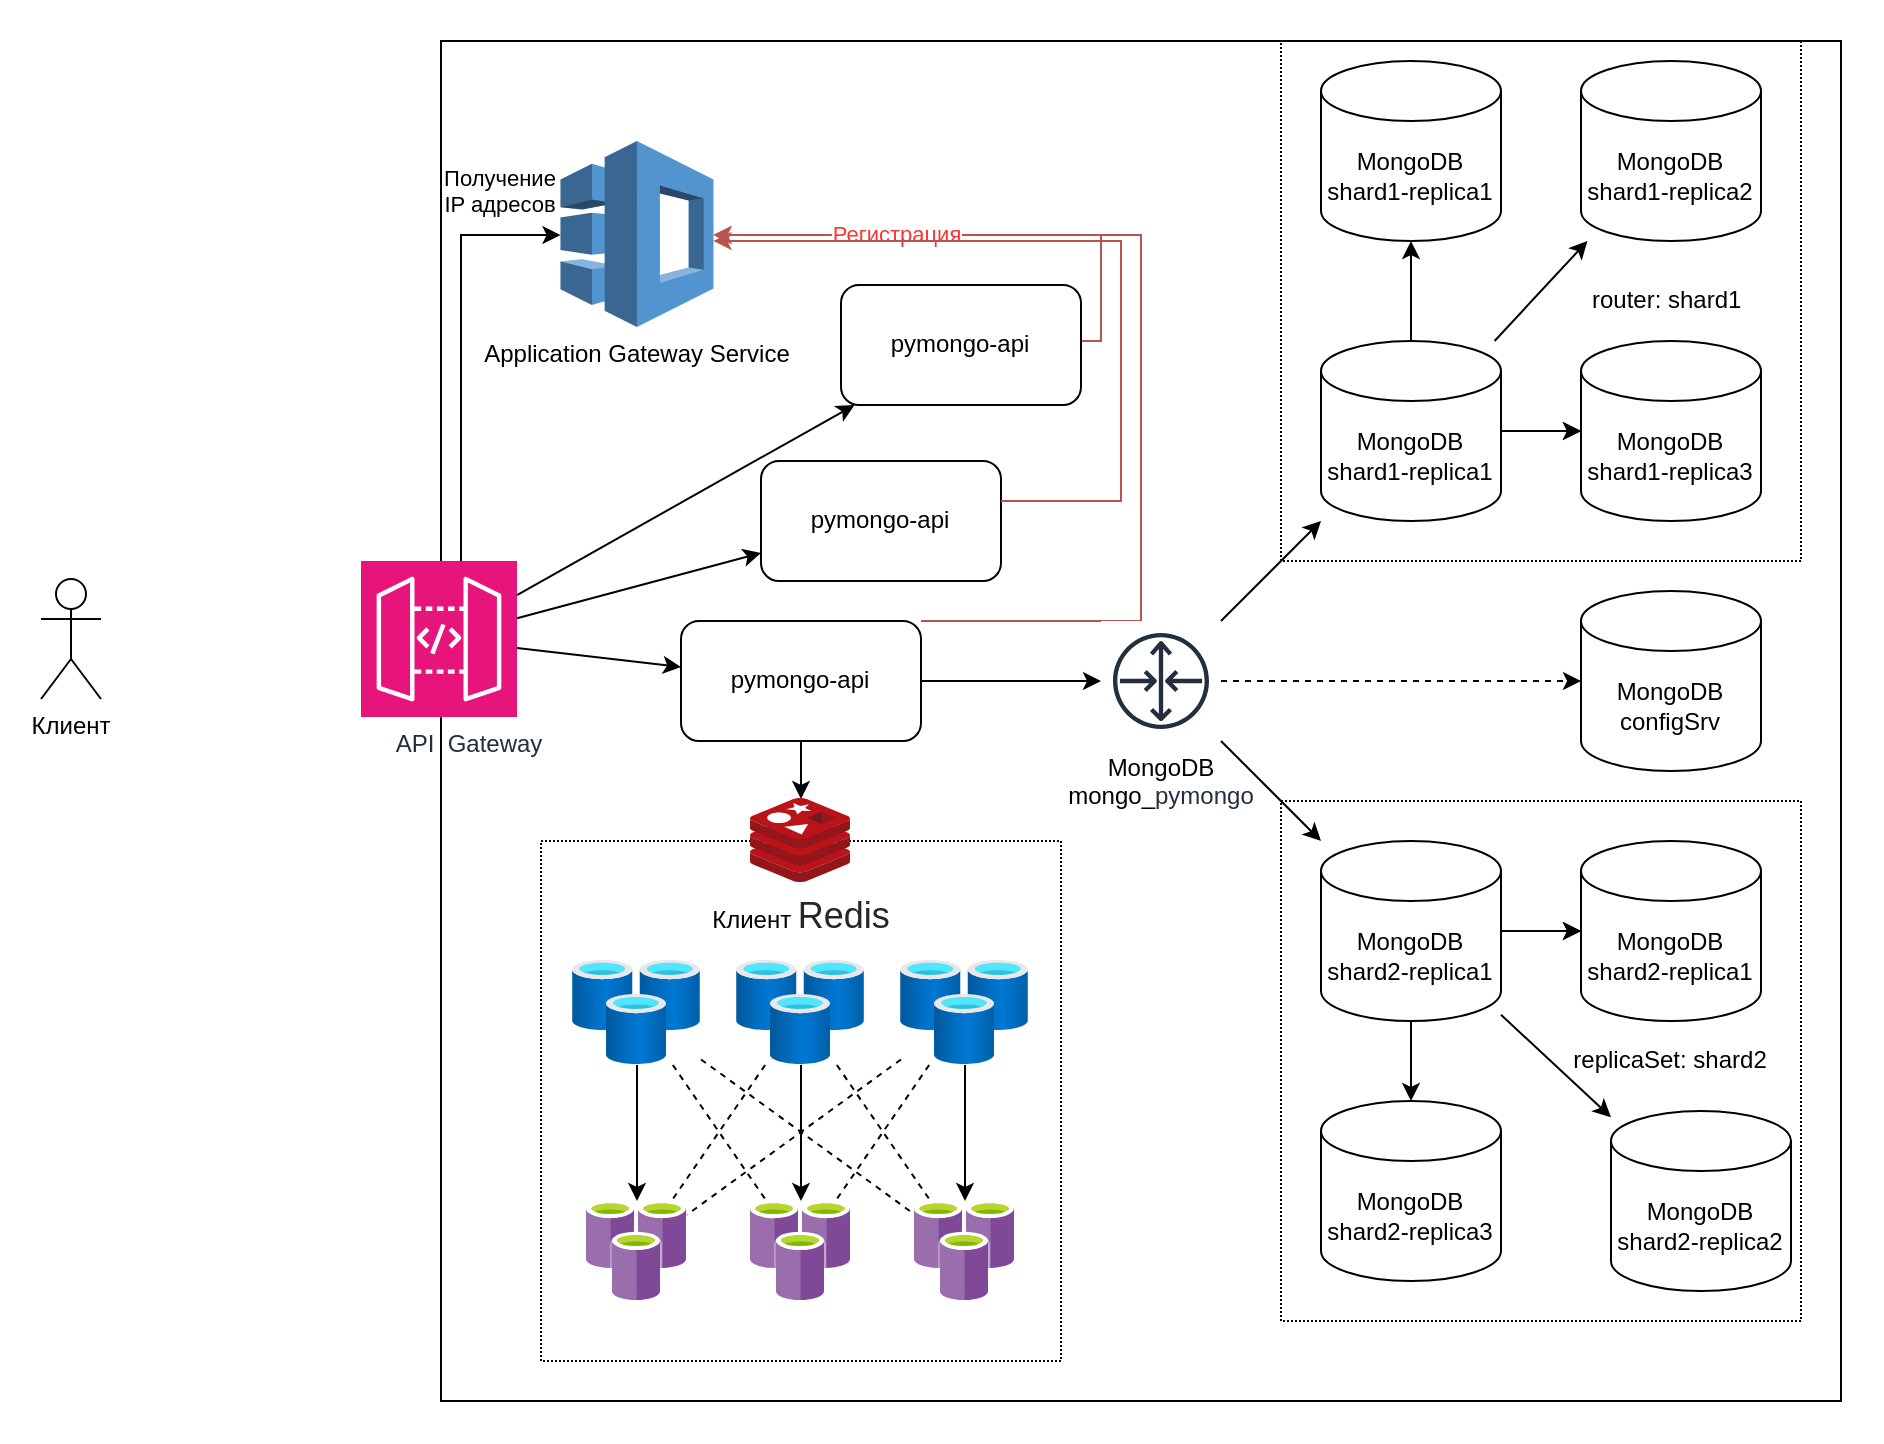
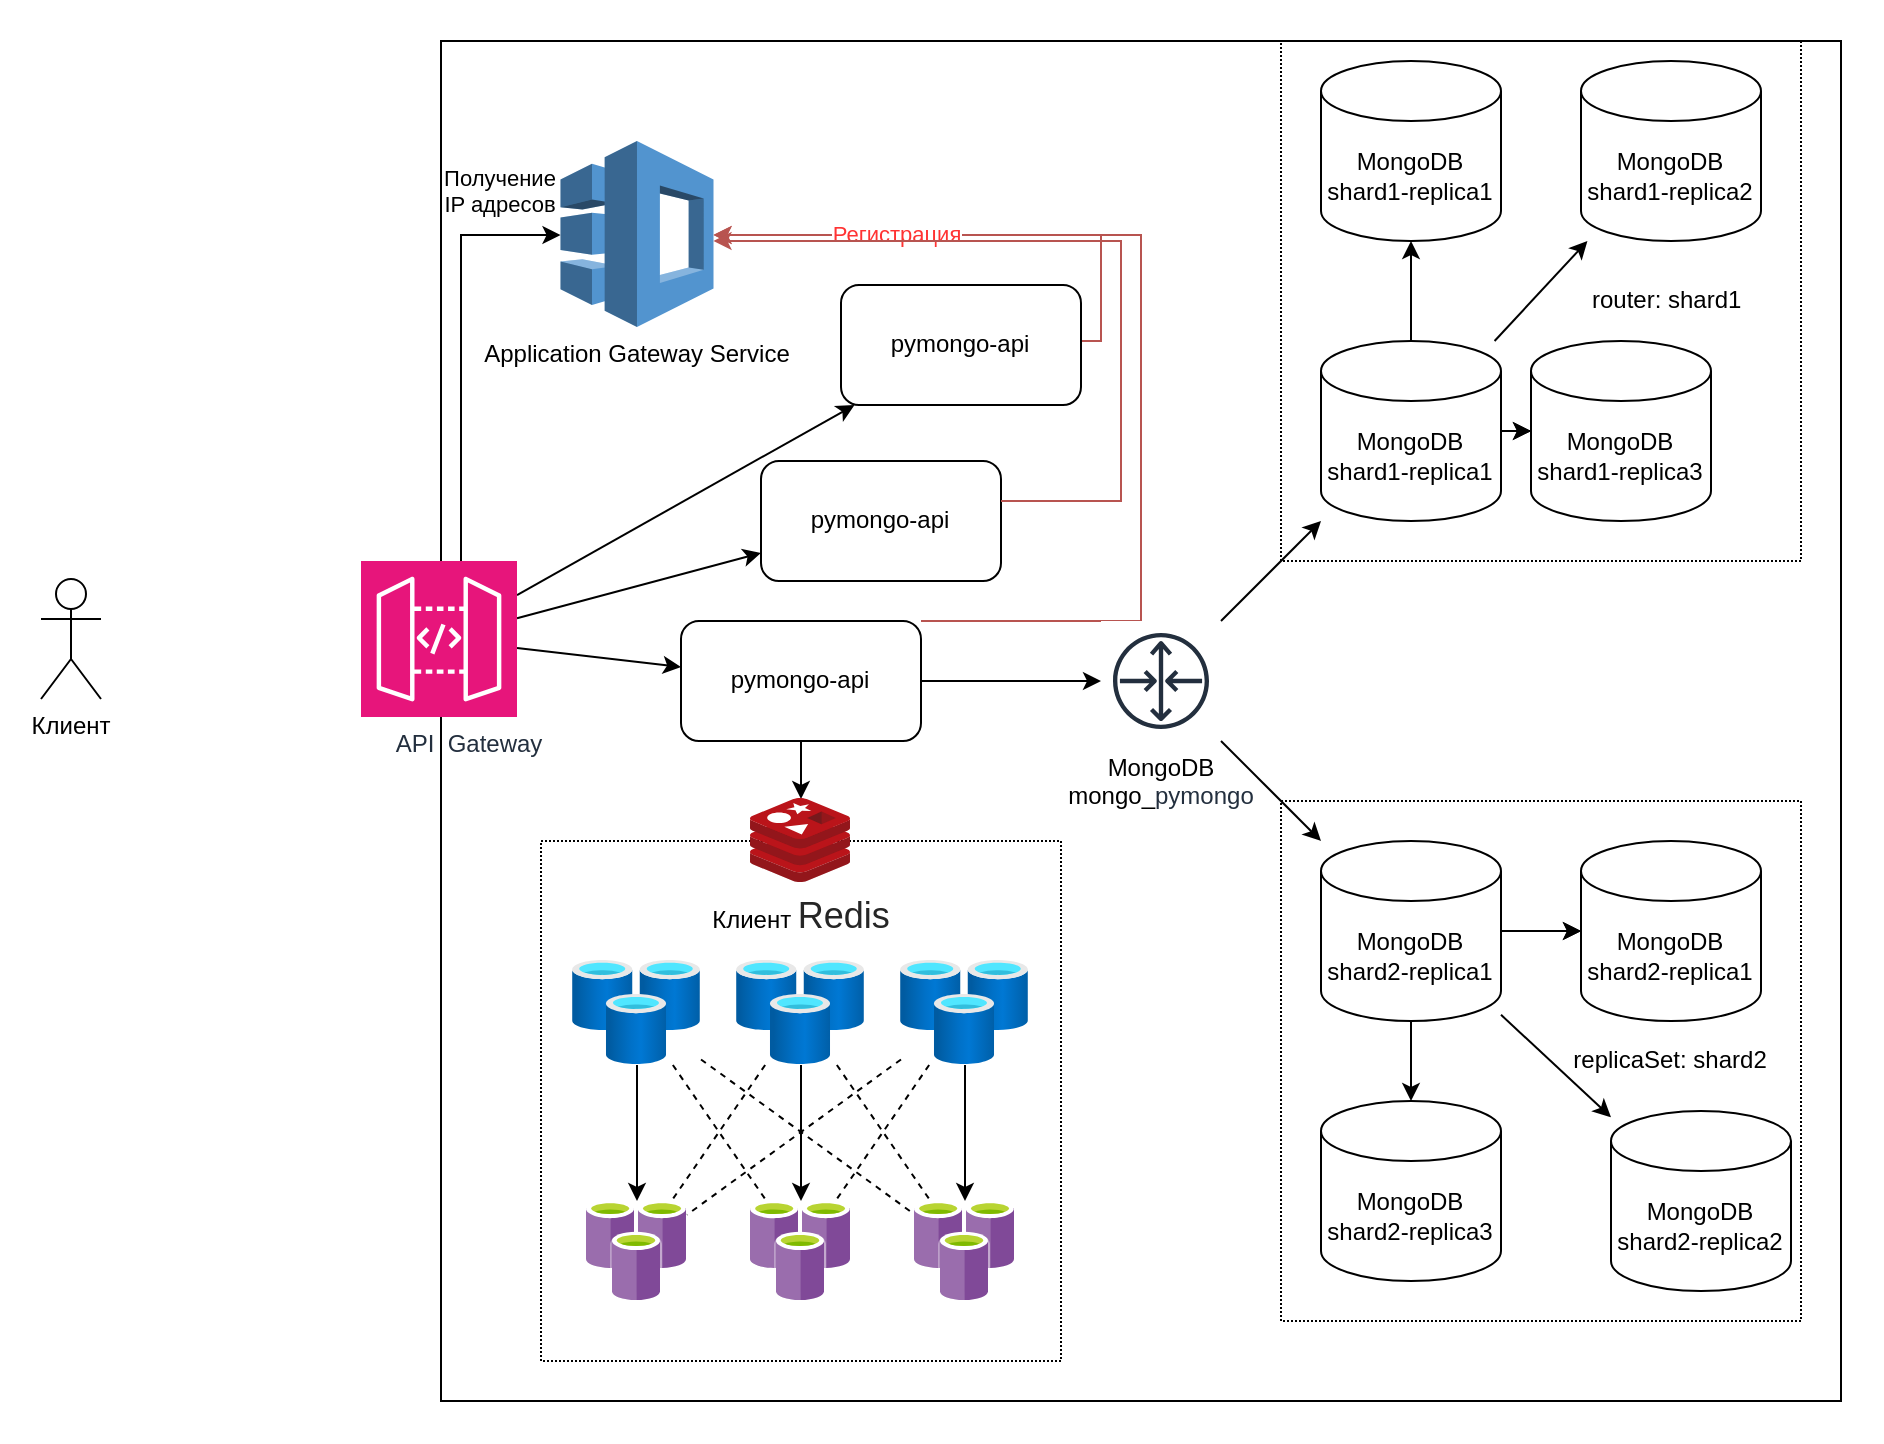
(1671, 431) -> (1621, 431)
(1394, 681) -> none
(1671, 681) -> none
